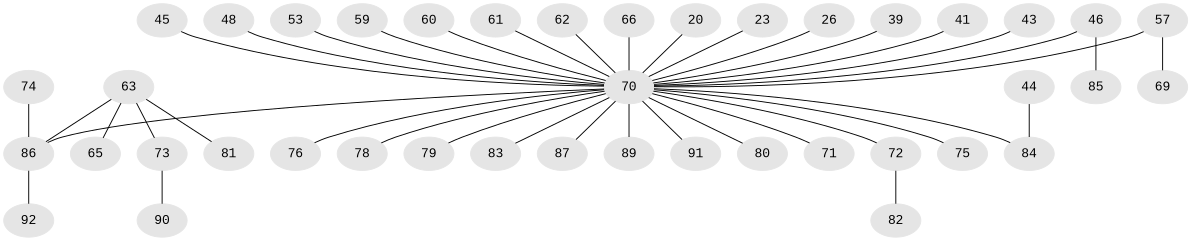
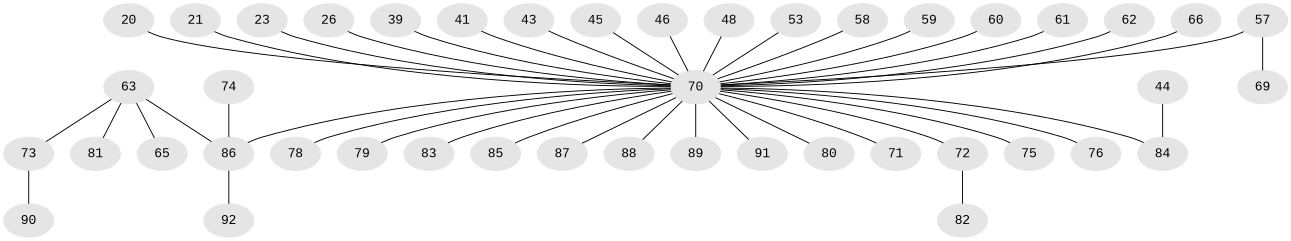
none -> (195, 20)
none -> (862, 20)
(1096, 54) -> (593, 116)
none -> (629, 154)
